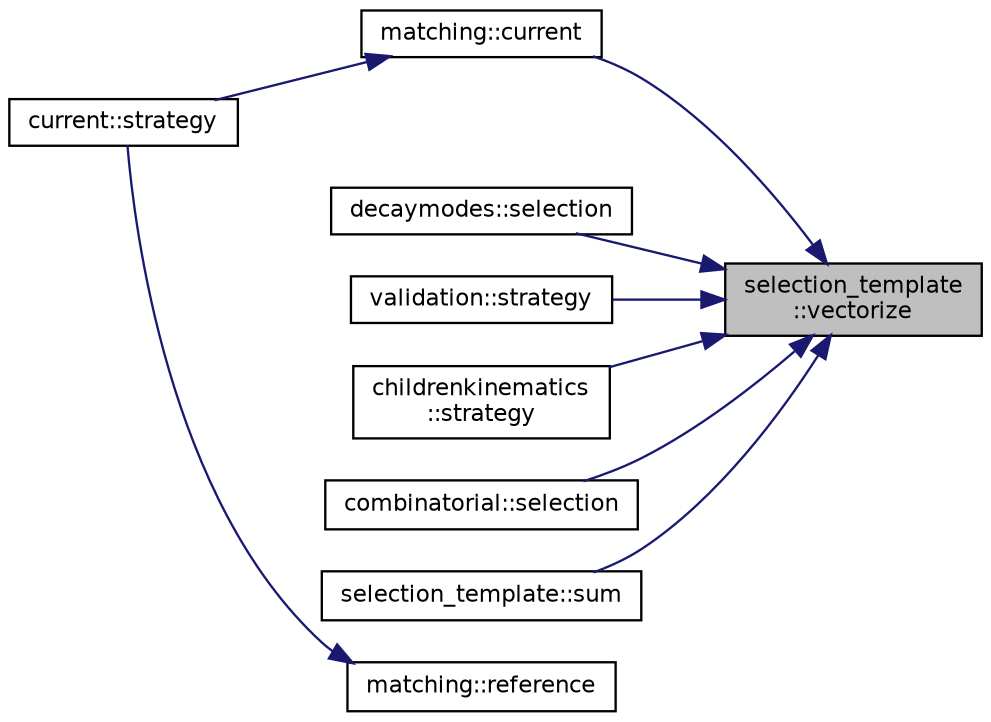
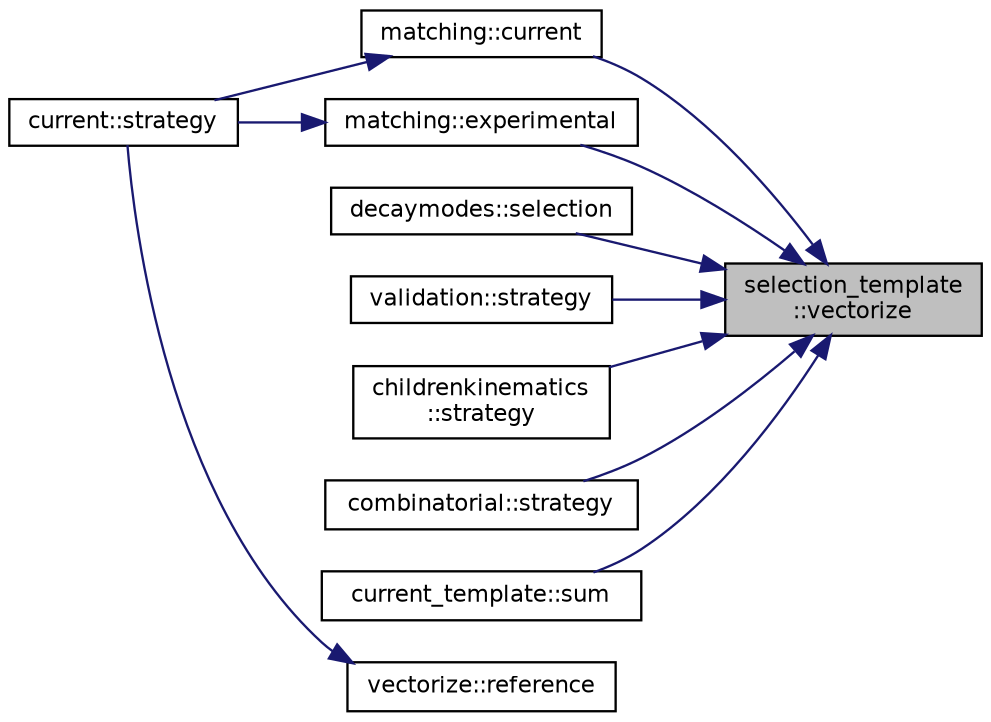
none -> (482, 122)
(482, 505) -> (482, 505)
(482, 596) -> (482, 596)
(482, 687) -> (482, 687)
